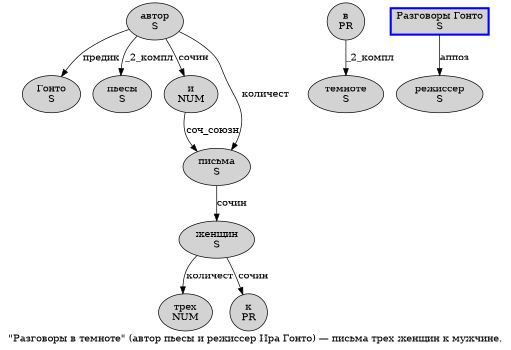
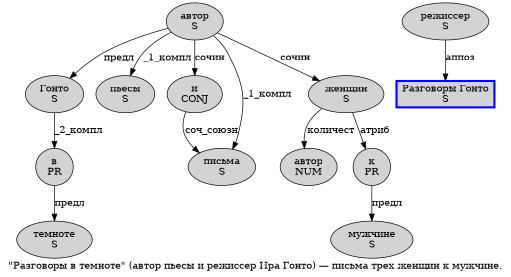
(440, 52) -> (445, 57)
(101, 58) -> (119, 58)
(149, 58) -> (168, 58)
(370, 58) -> (70, 203)
(191, 94) -> (195, 94)
(265, 94) -> (268, 94)
none -> (54, 127)
(217, 200) -> (265, 55)
none -> (372, 240)
(253, 276) -> (375, 131)
(185, 312) -> (309, 167)
